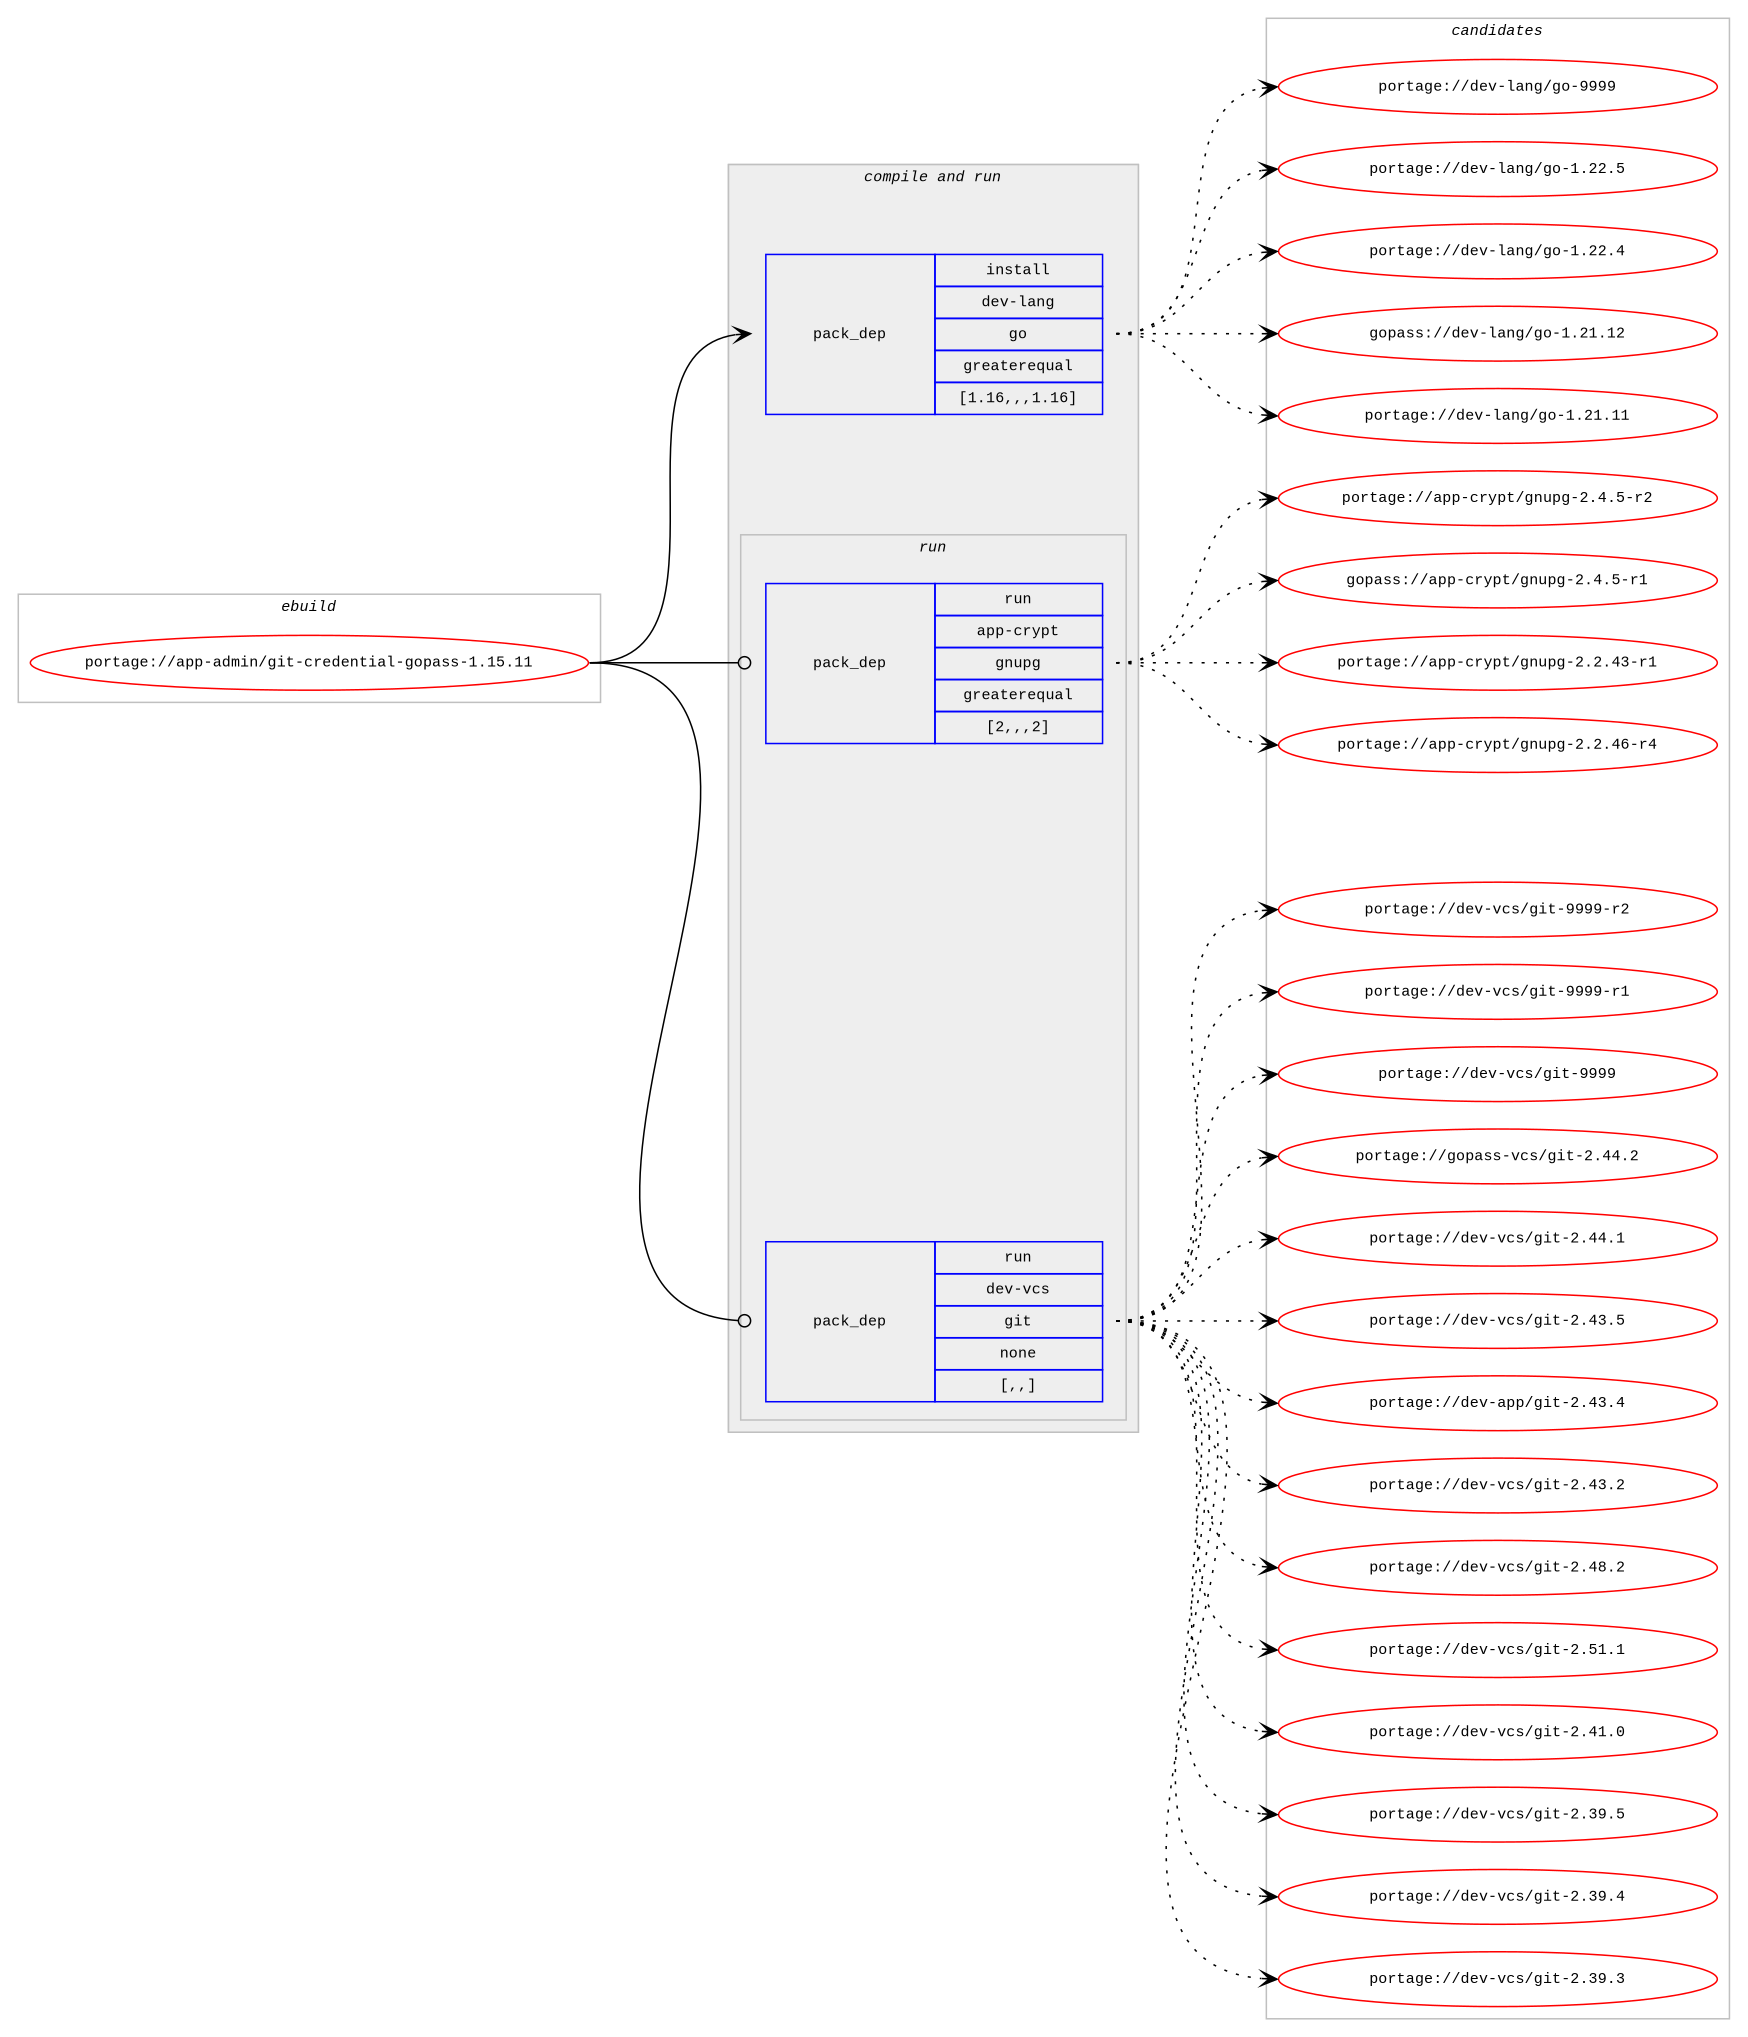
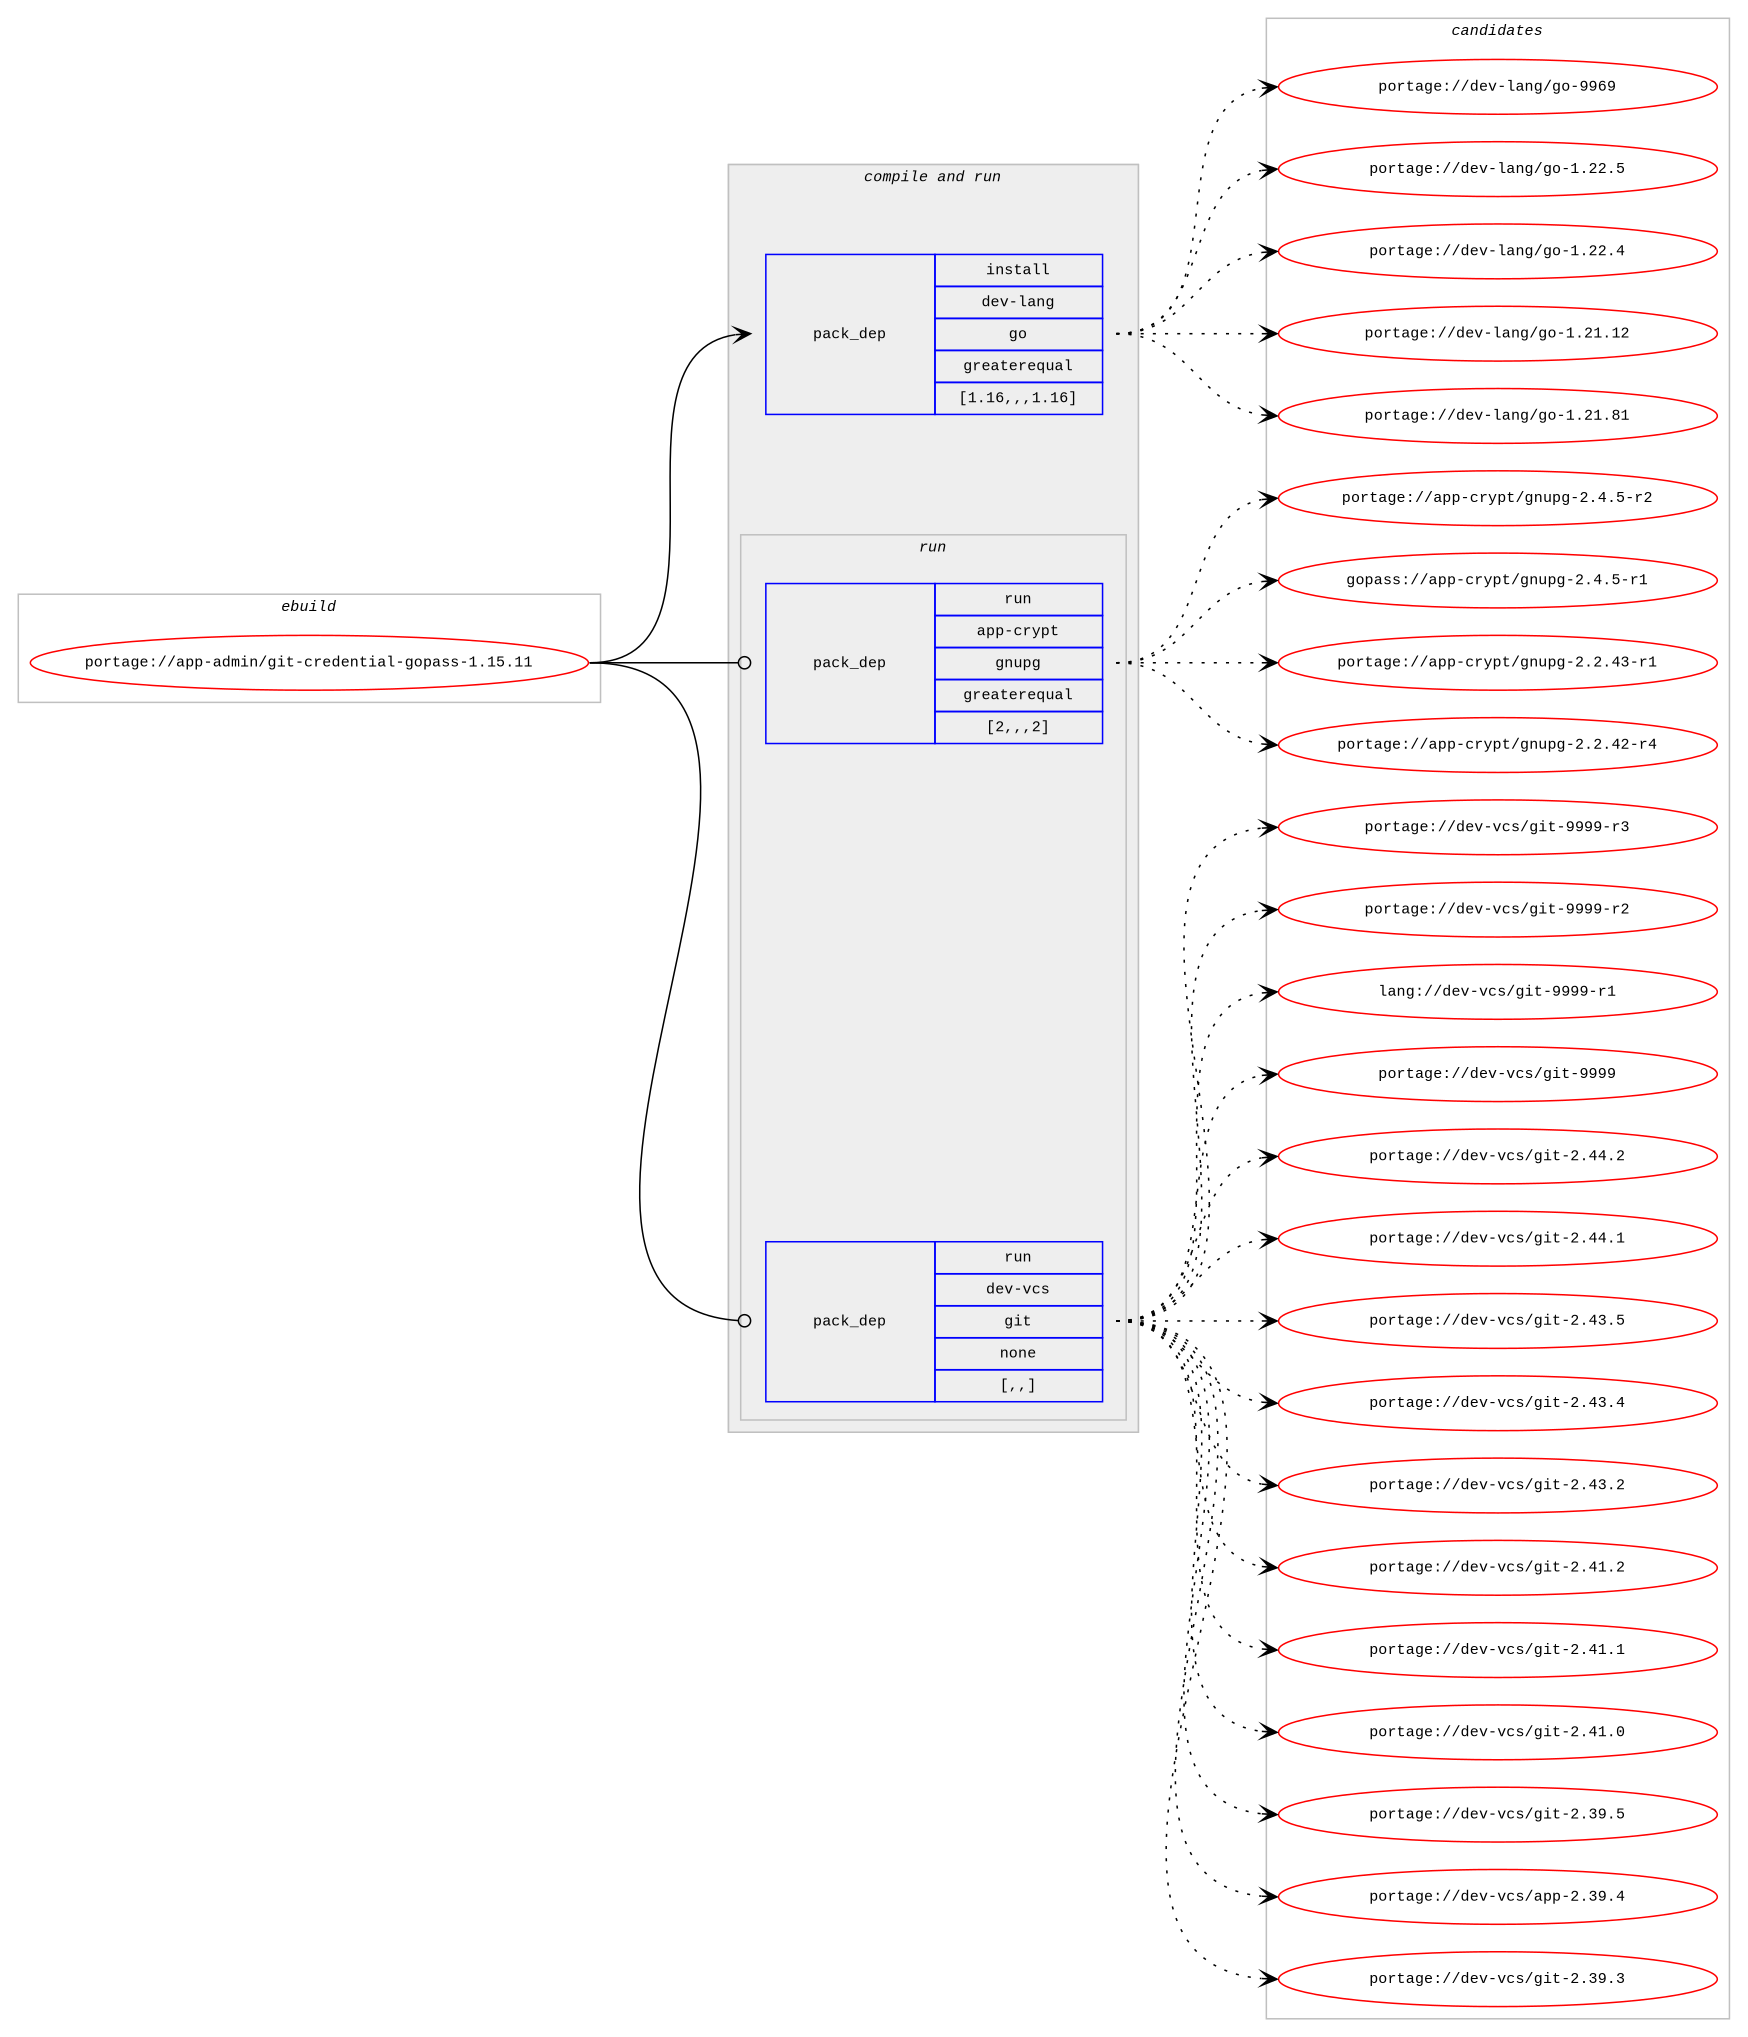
(1498, 87) -> (1498, 87)
(1498, 334) -> (1498, 334)
(1498, 416) -> (1498, 416)
(1498, 745) -> (1498, 745)
none -> (1498, 827)
(1498, 992) -> (1498, 992)
(1498, 1156) -> (1498, 1156)
(1498, 1403) -> (1498, 1403)
(1498, 1568) -> (1498, 1568)
(1498, 1650) -> (1498, 1650)
(1498, 1897) -> (1498, 1897)
